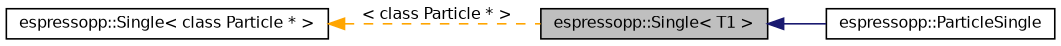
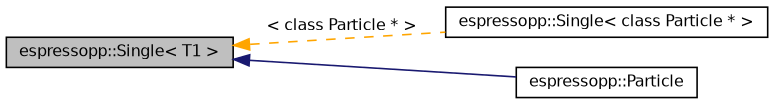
(443, 24) -> (348, 38)
(941, 24) -> (607, 82)
